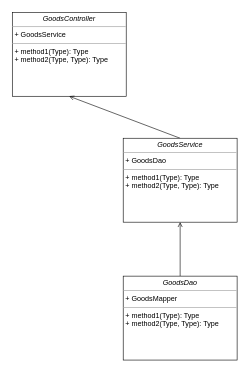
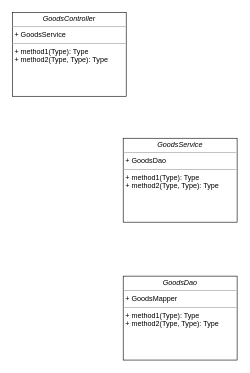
(126, 118) -> none
(180, 250) -> none
